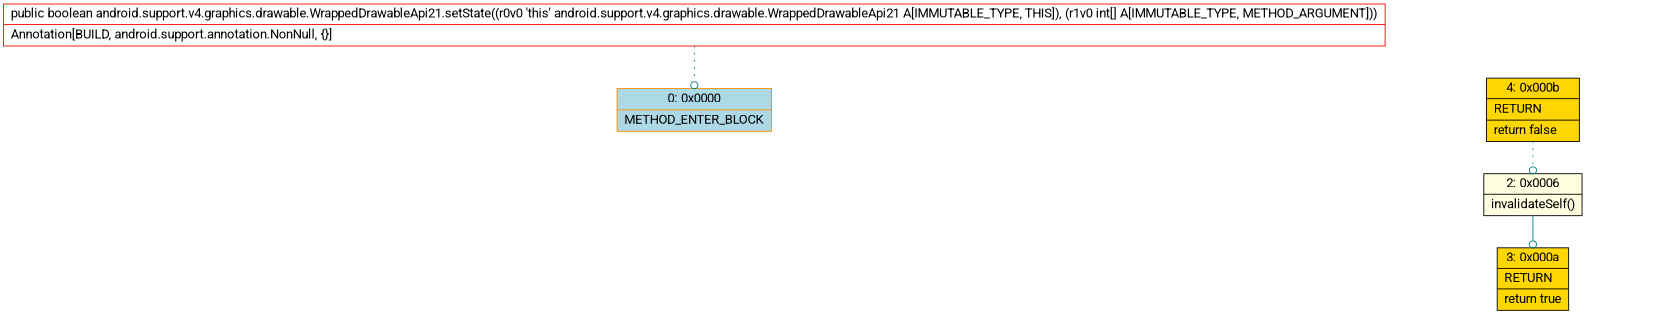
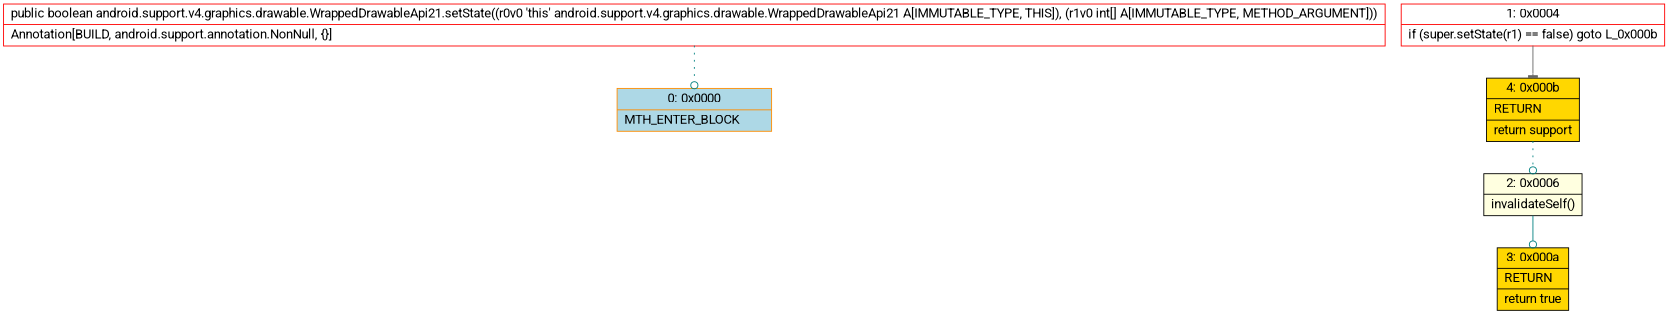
none -> (1533, 25)
(694, 120) -> (682, 120)
(1525, 130) -> (1533, 130)
